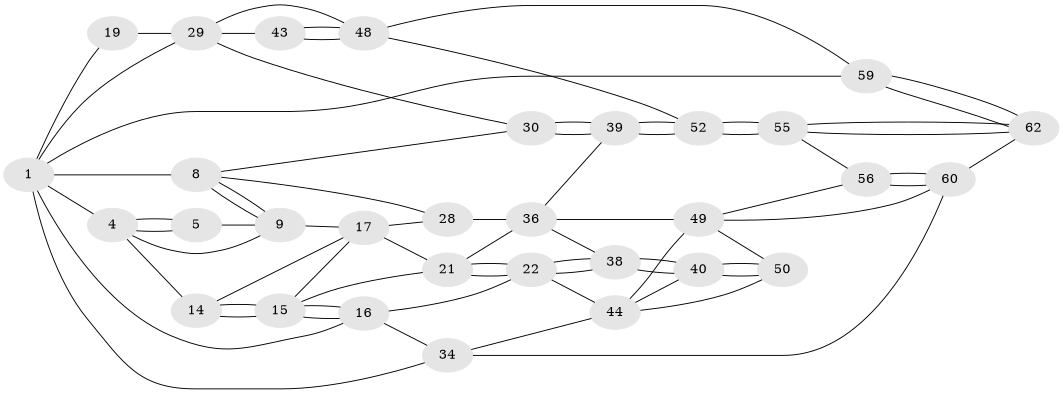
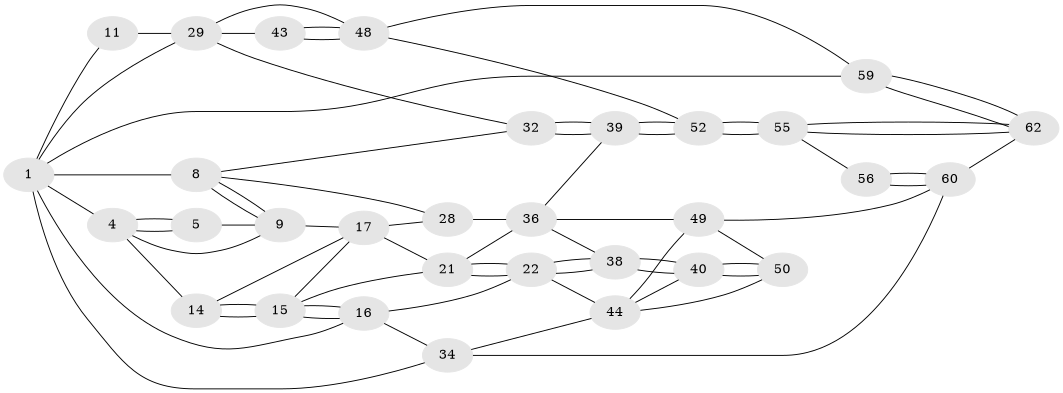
(113, 33) -> (113, 33)
(531, 128) -> (531, 128)
(783, 199) -> none
